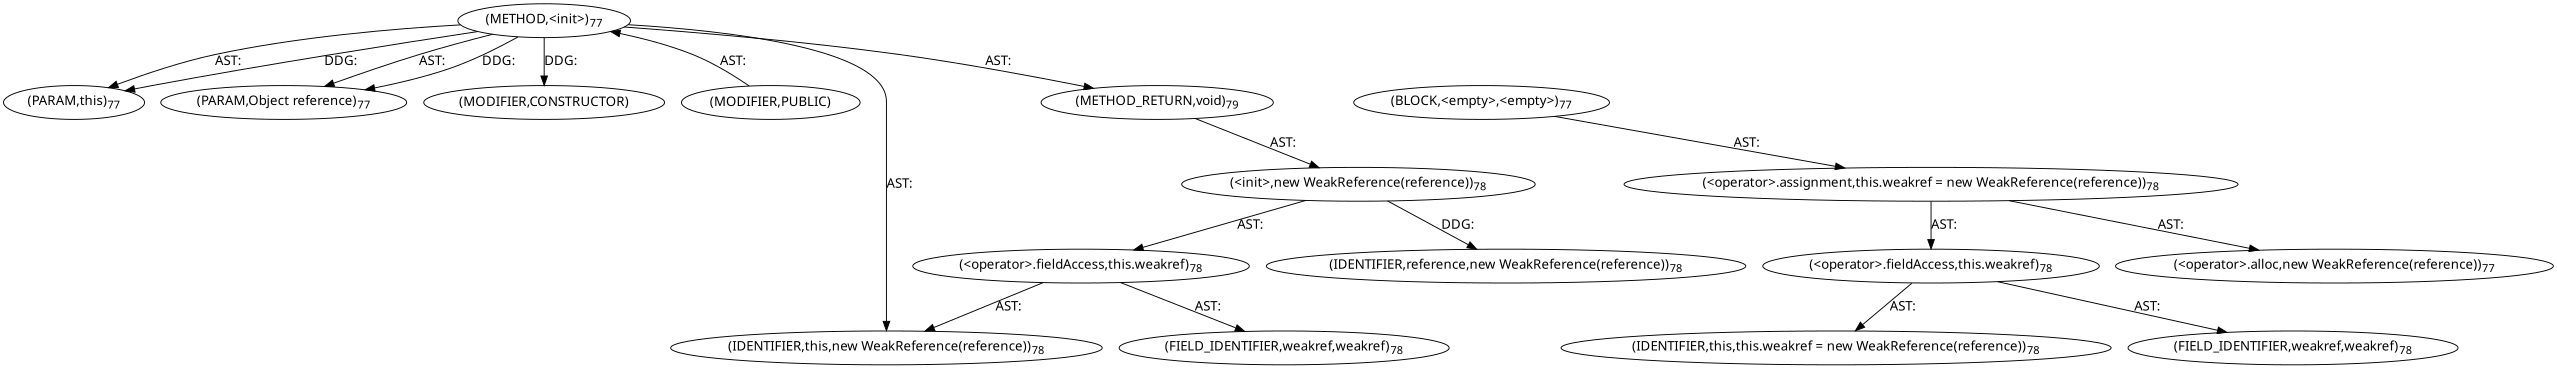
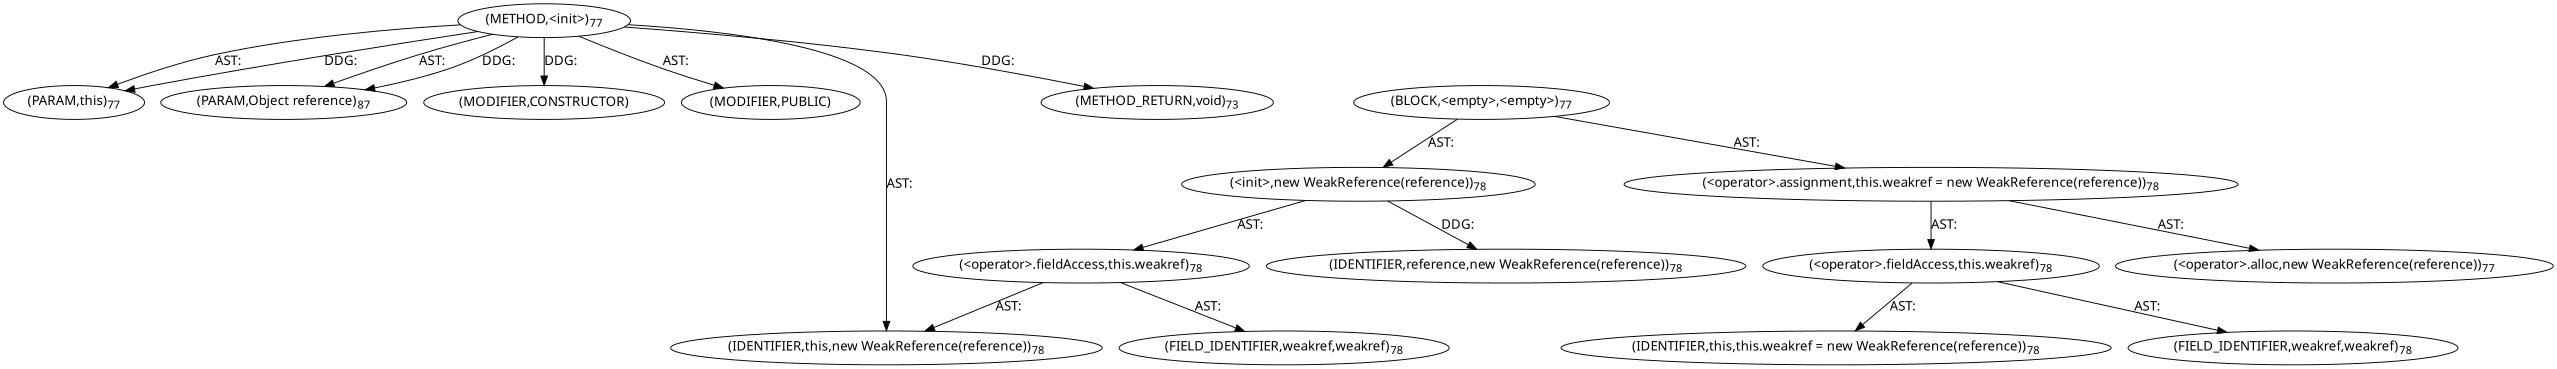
(688, 53) -> (646, 63)
(1000, 62) -> (1000, 62)
(364, 101) -> (364, 101)
(1232, 101) -> (1232, 101)
(1253, 141) -> (1424, 141)
